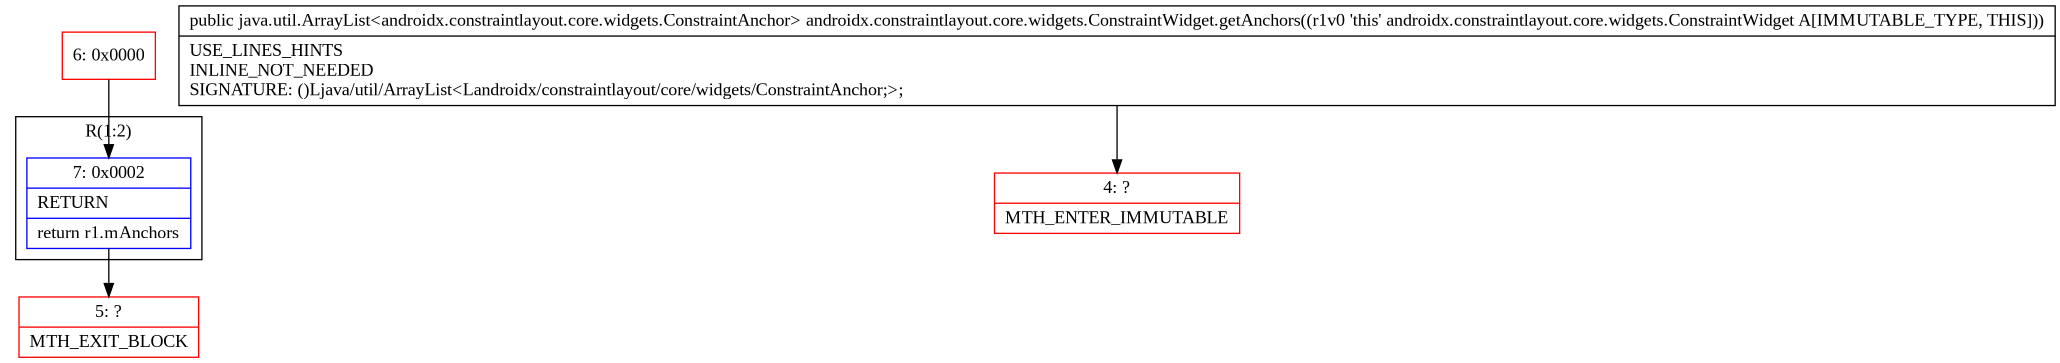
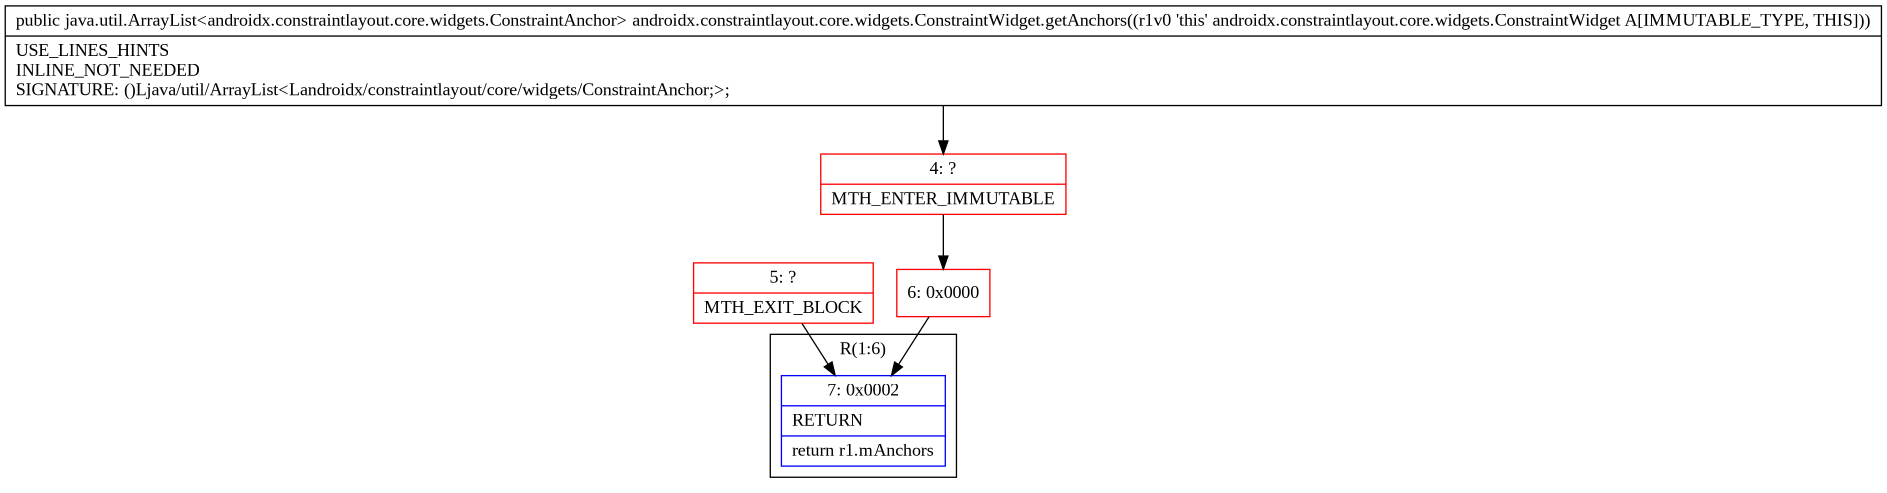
(109, 132) -> (863, 349)
none -> (943, 235)
(109, 268) -> (815, 344)
